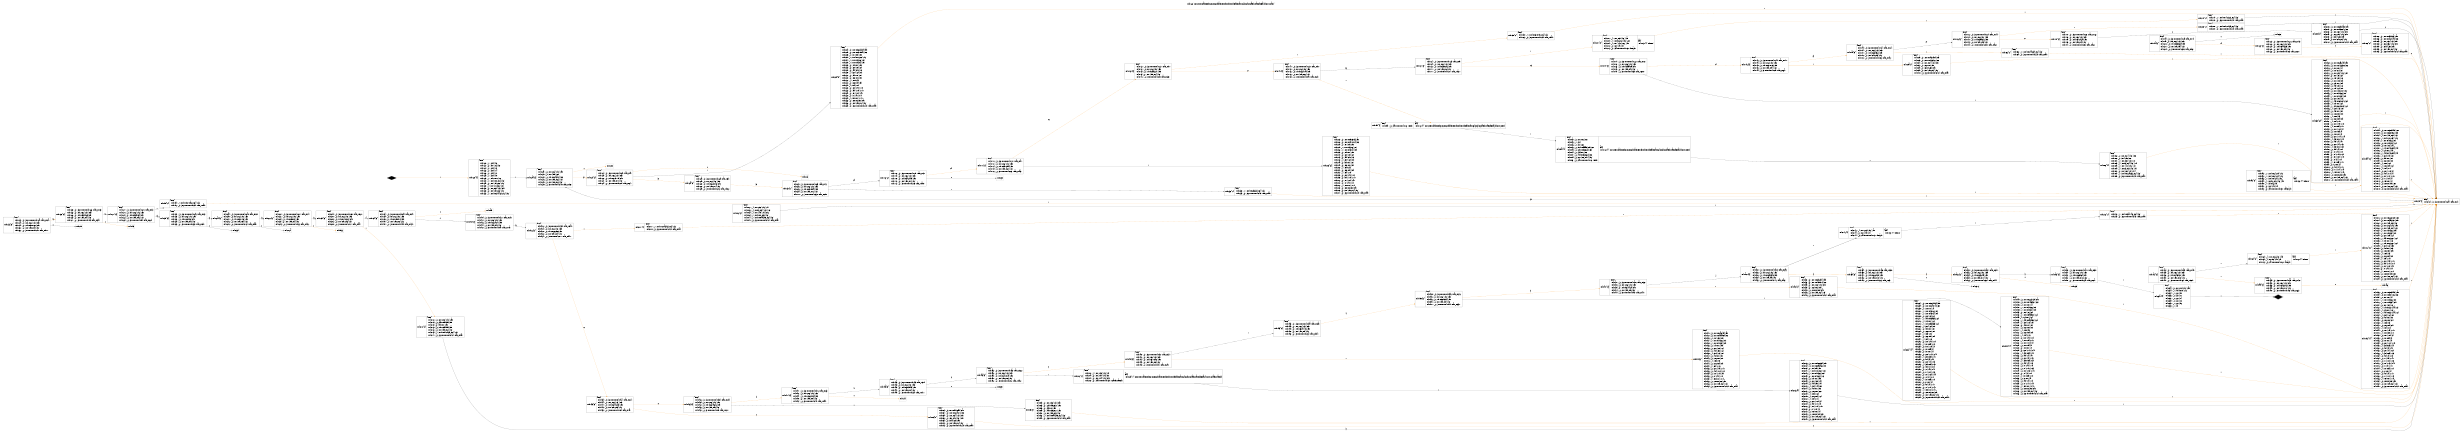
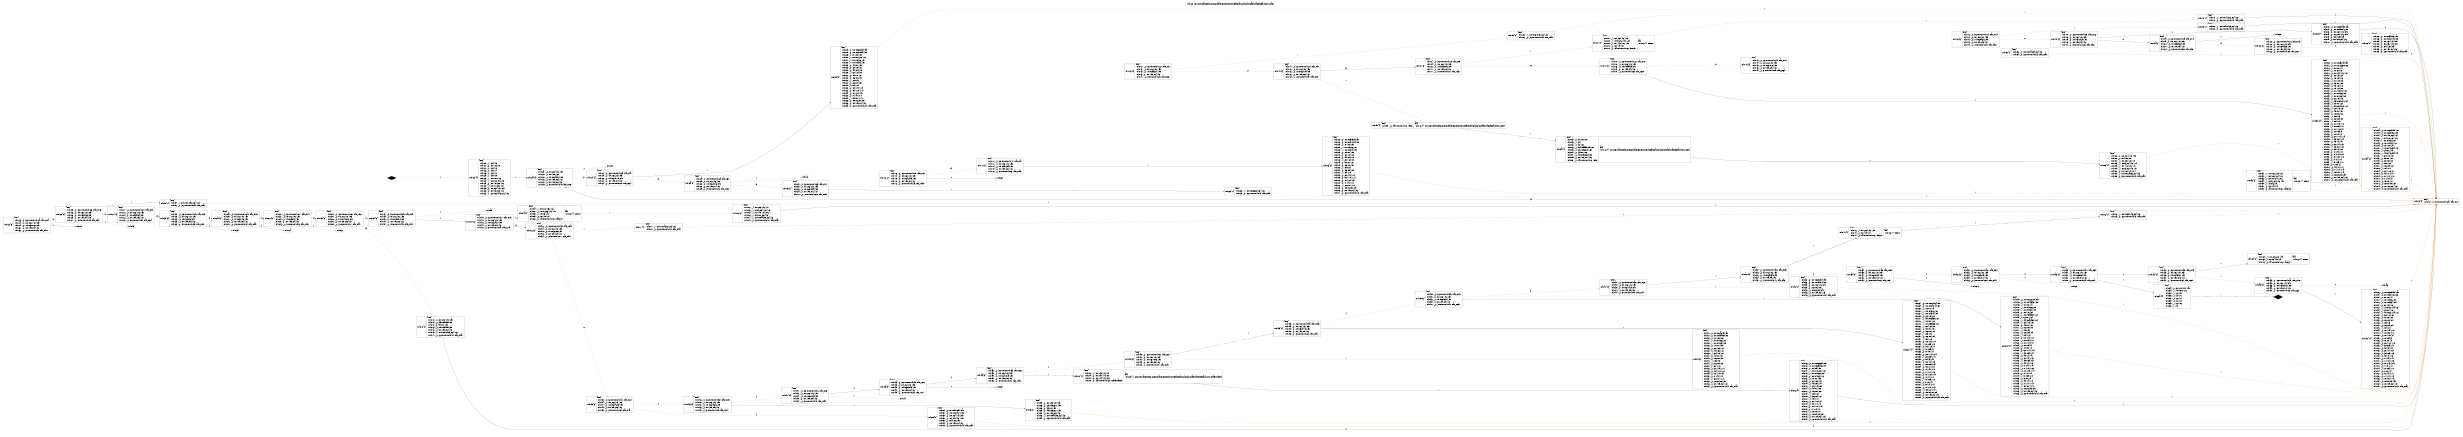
none -> (2123, 42)
(1870, 53) -> none
(1926, 65) -> none
(1074, 119) -> none
(717, 169) -> (765, 180)
(853, 184) -> none
(159, 209) -> (131, 204)
none -> (550, 214)
(366, 228) -> (366, 228)
(2385, 248) -> none
none -> (2123, 275)
none -> (2332, 305)
none -> (1612, 329)
